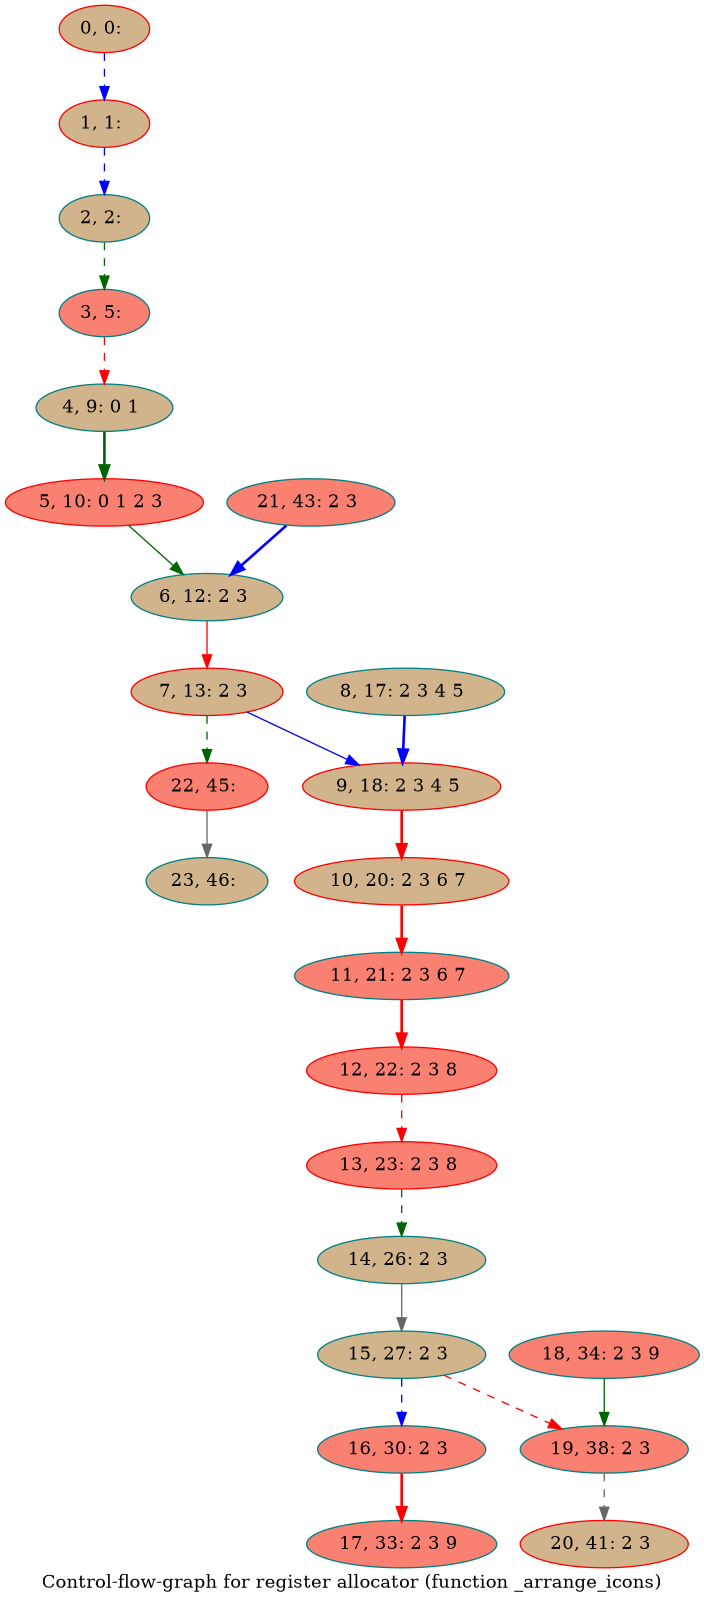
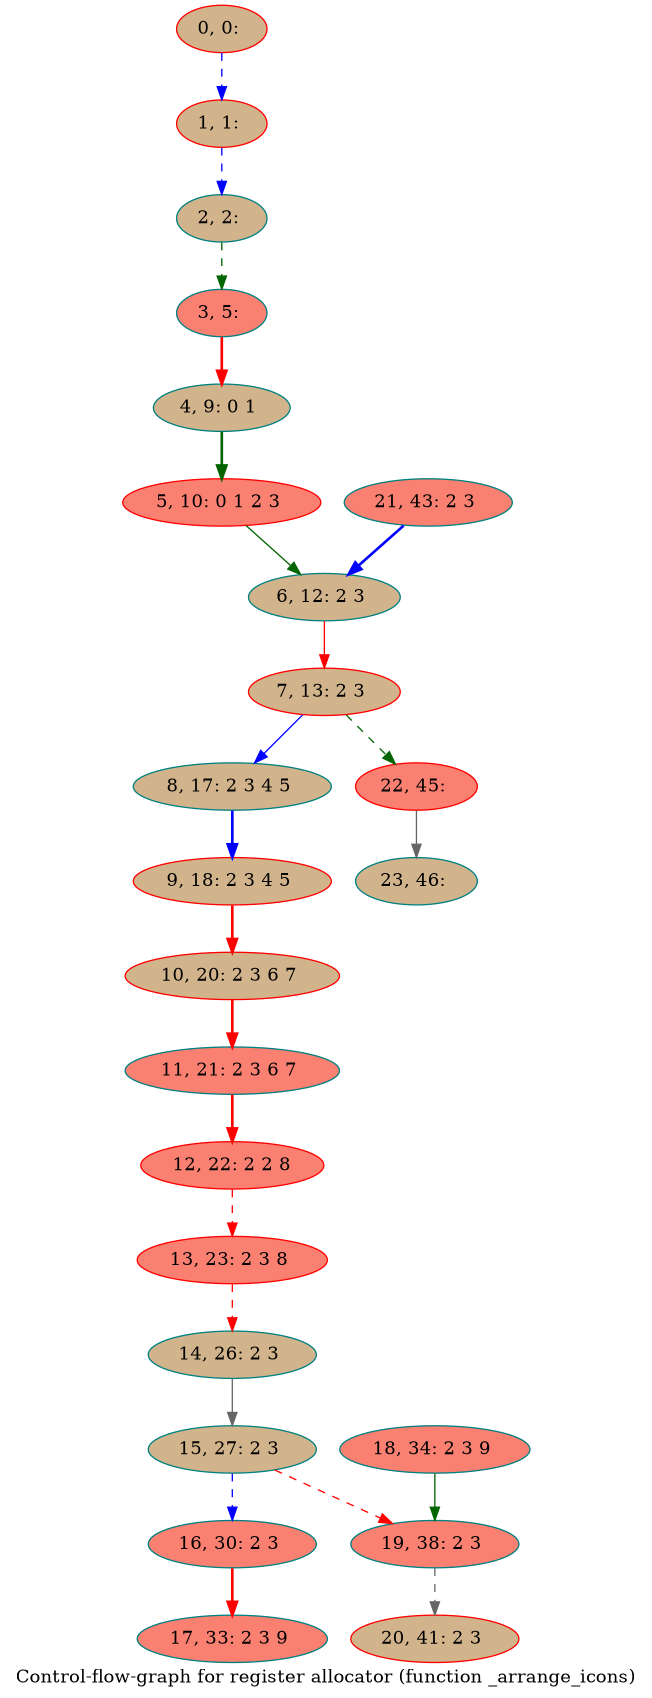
(104, 354) -> (222, 354)
(297, 736) -> (283, 734)
(402, 1071) -> (232, 1165)
(402, 1206) -> (232, 1301)
